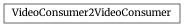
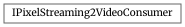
(92, 14) -> (92, 14)
